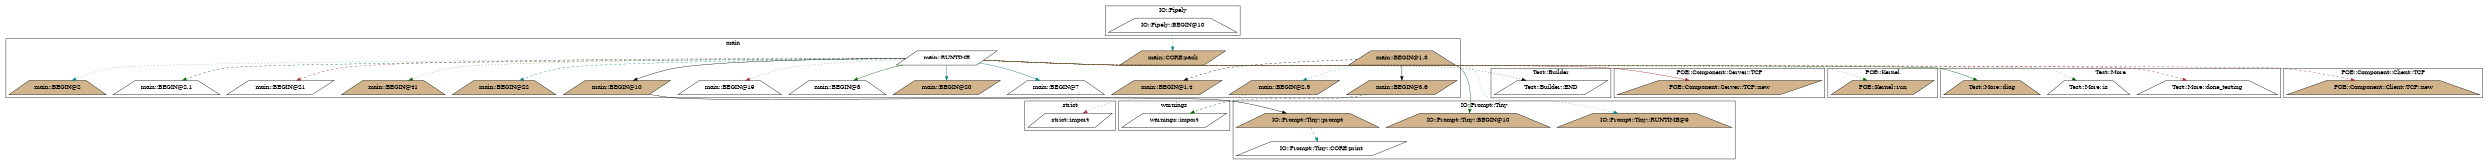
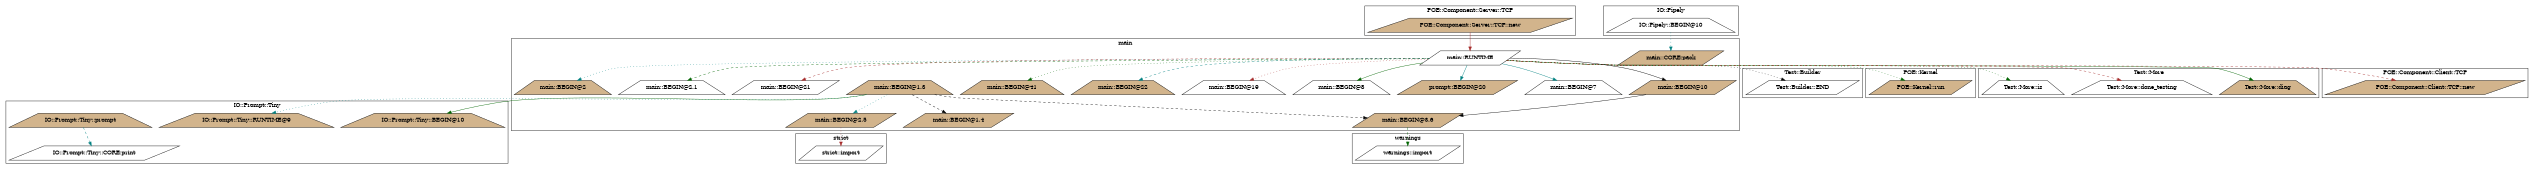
(1335, 65) -> (1470, 41)
(1402, 71) -> (1149, 107)
(947, 88) -> (1457, 88)
(2383, 88) -> (2425, 88)
(966, 98) -> (1555, 106)
